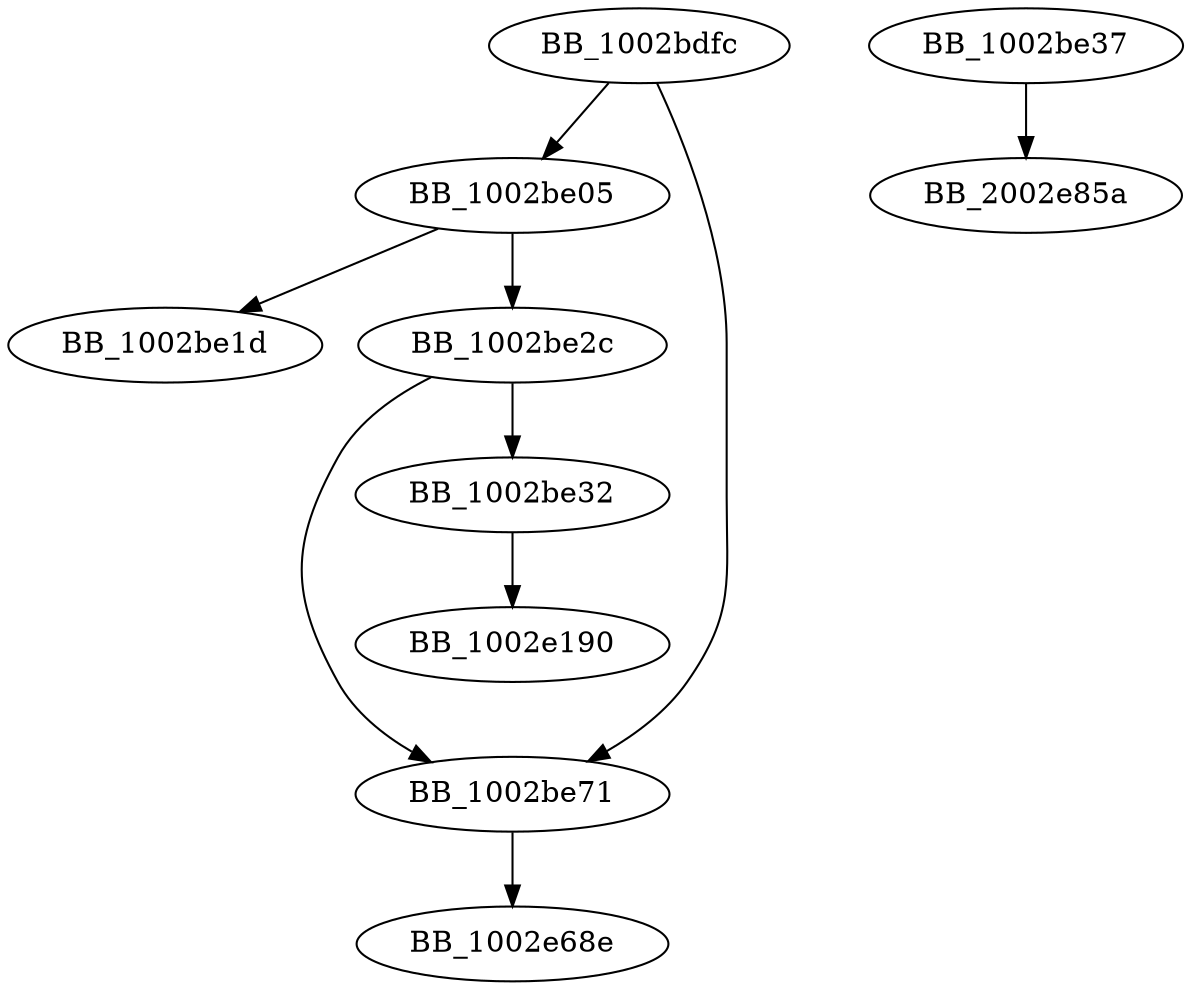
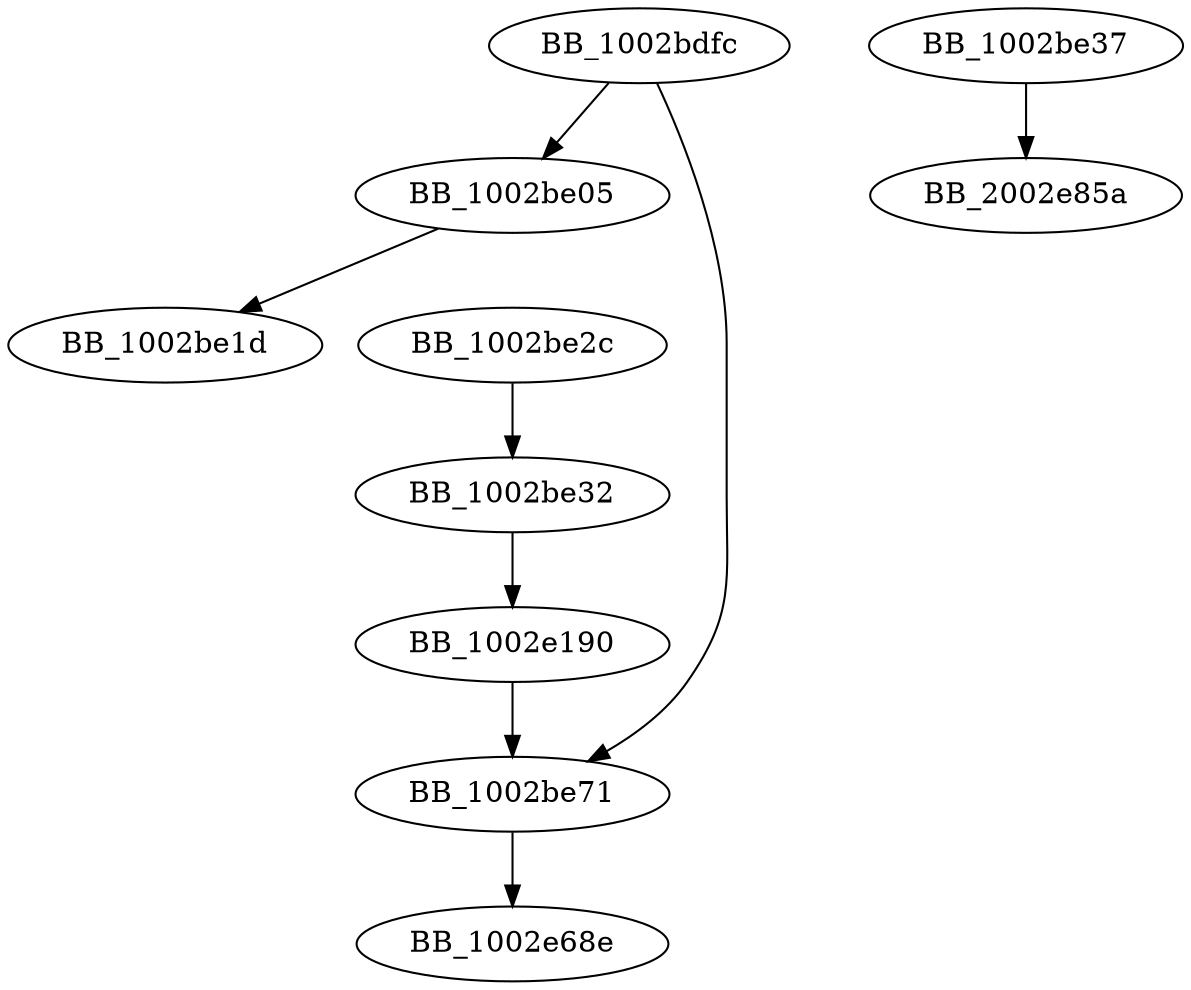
(513, 260) -> none
(303, 559) -> (513, 709)
